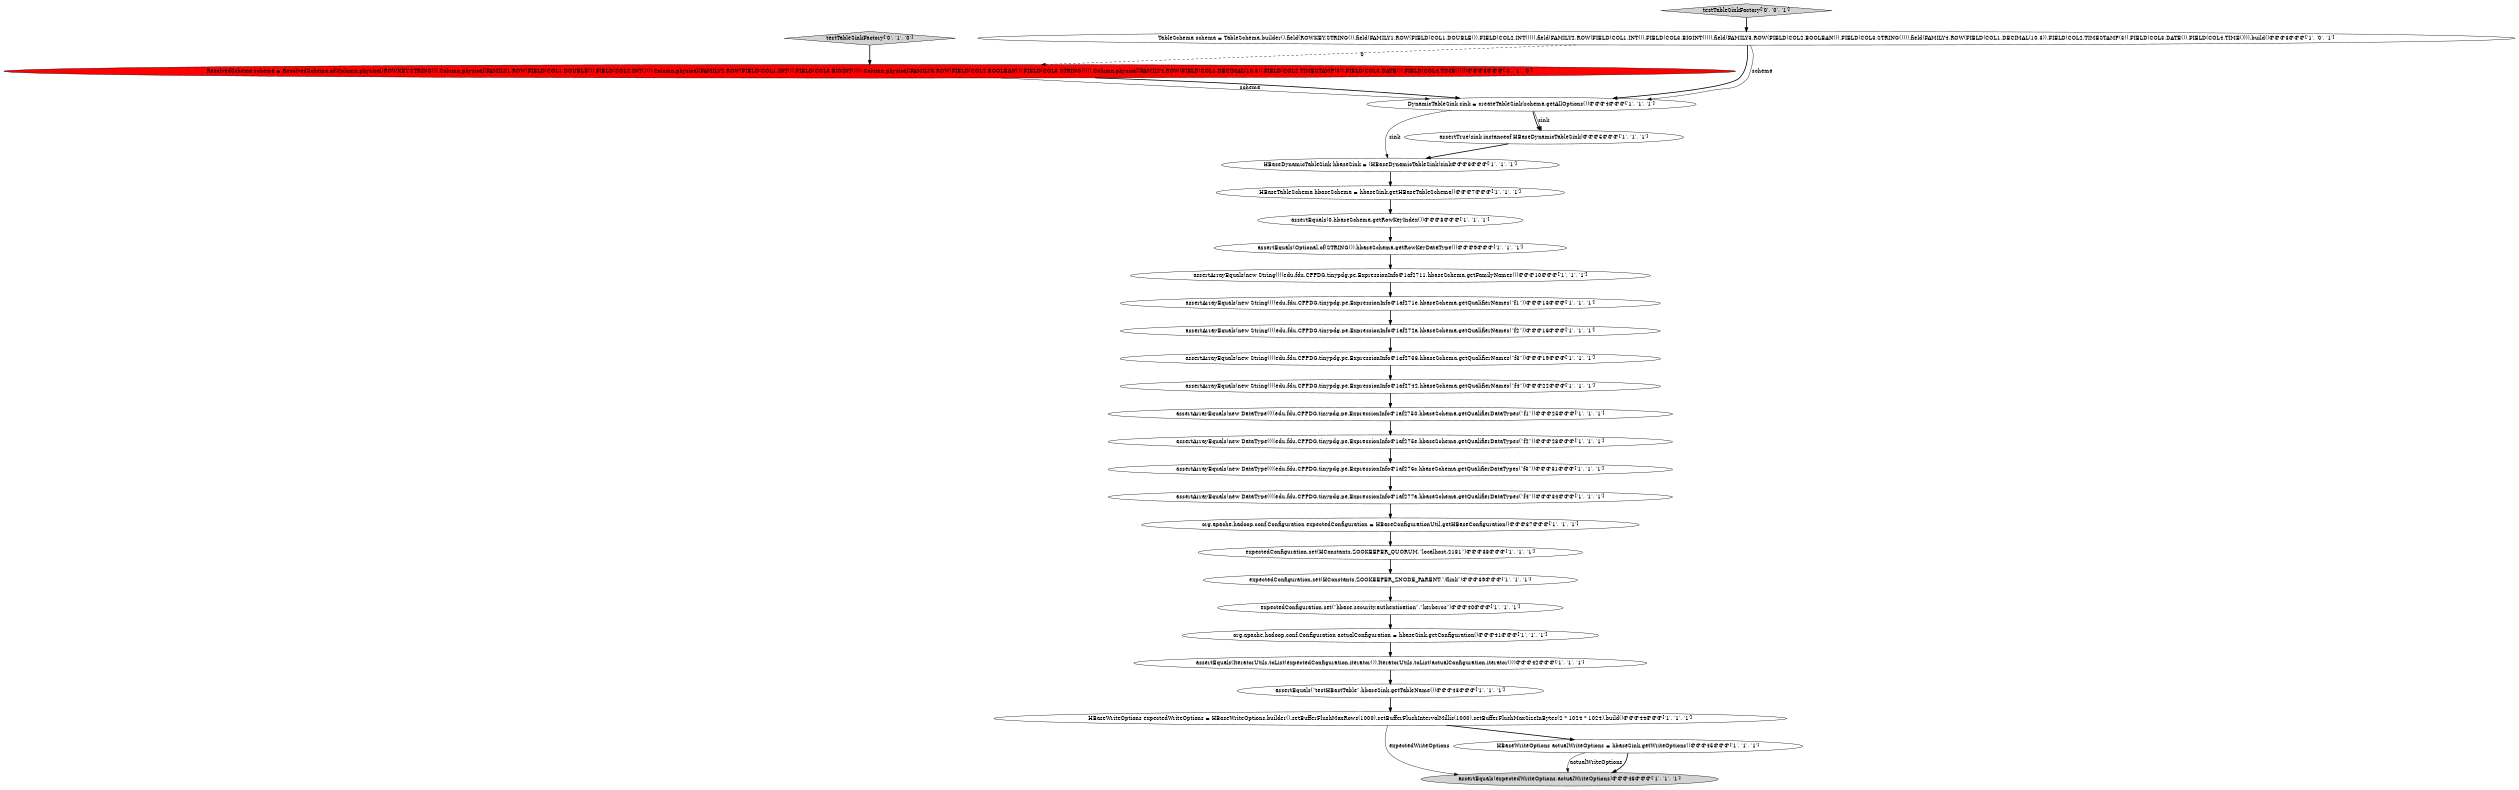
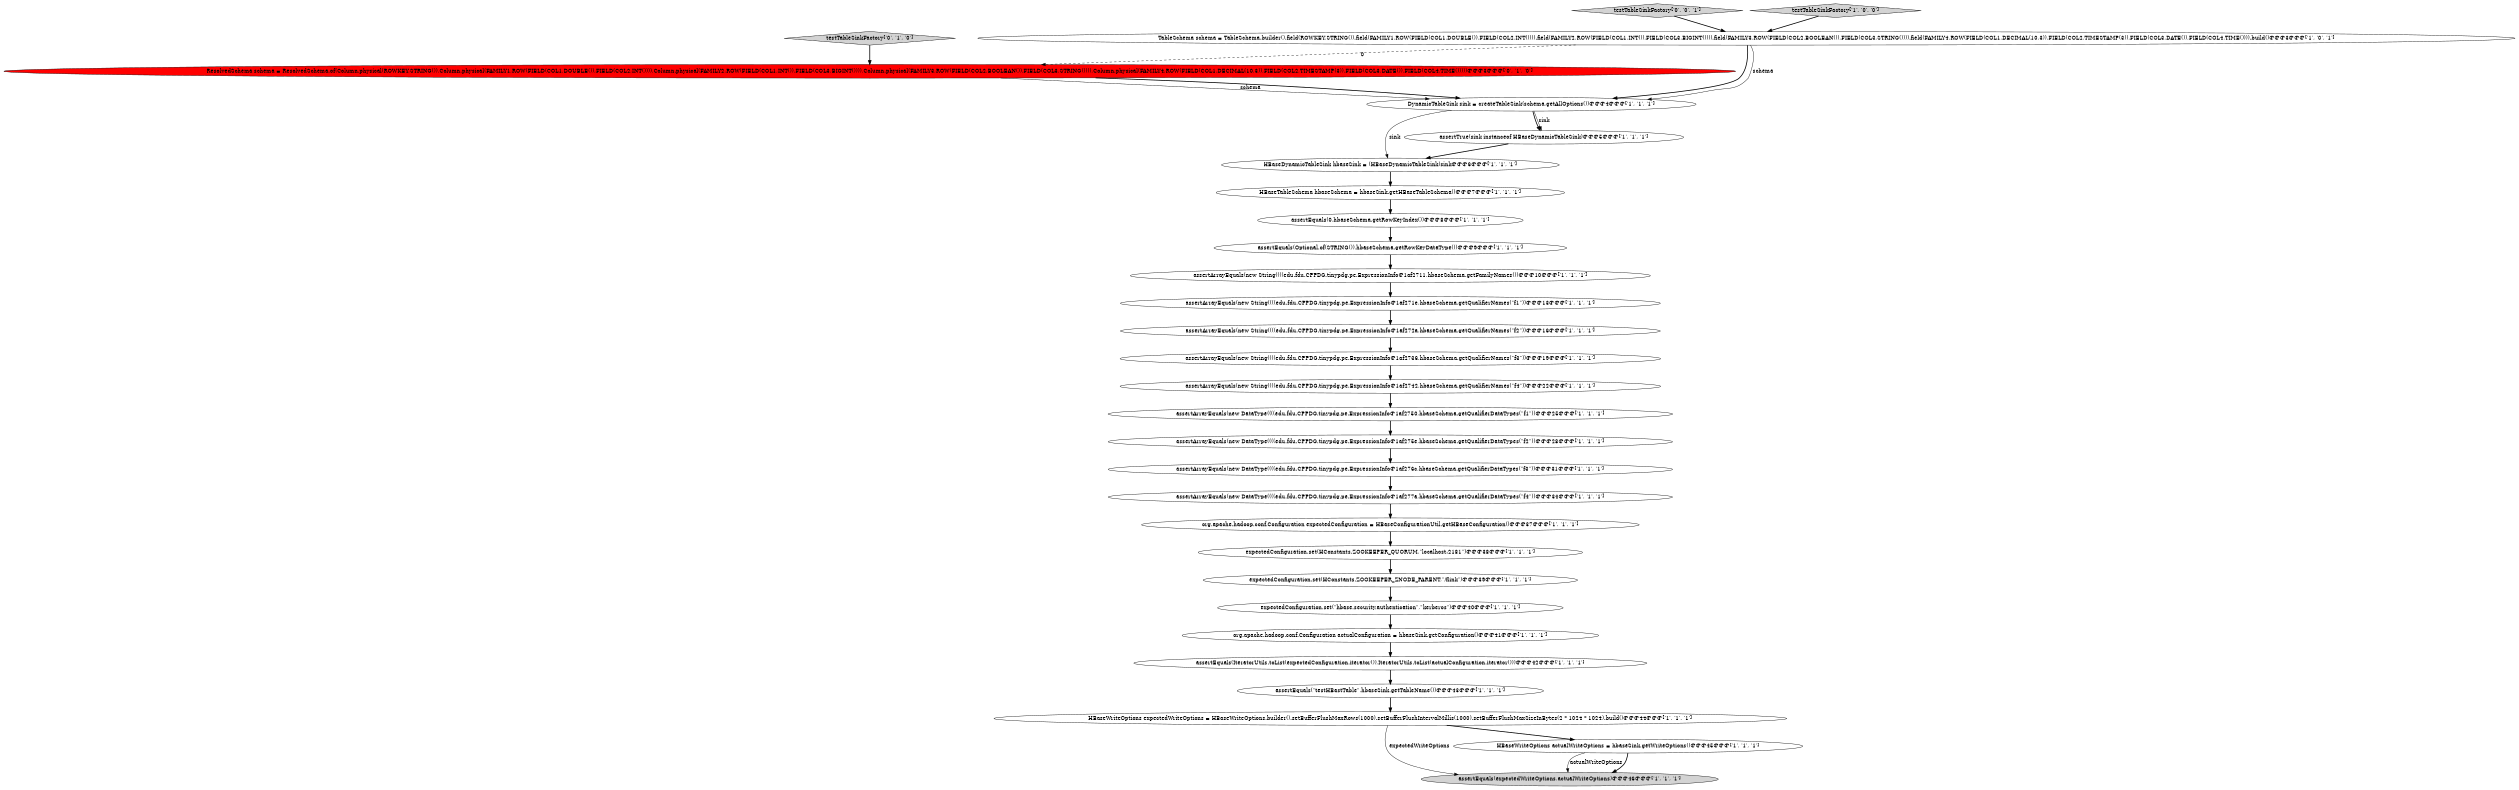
none -> (1836, 11)
